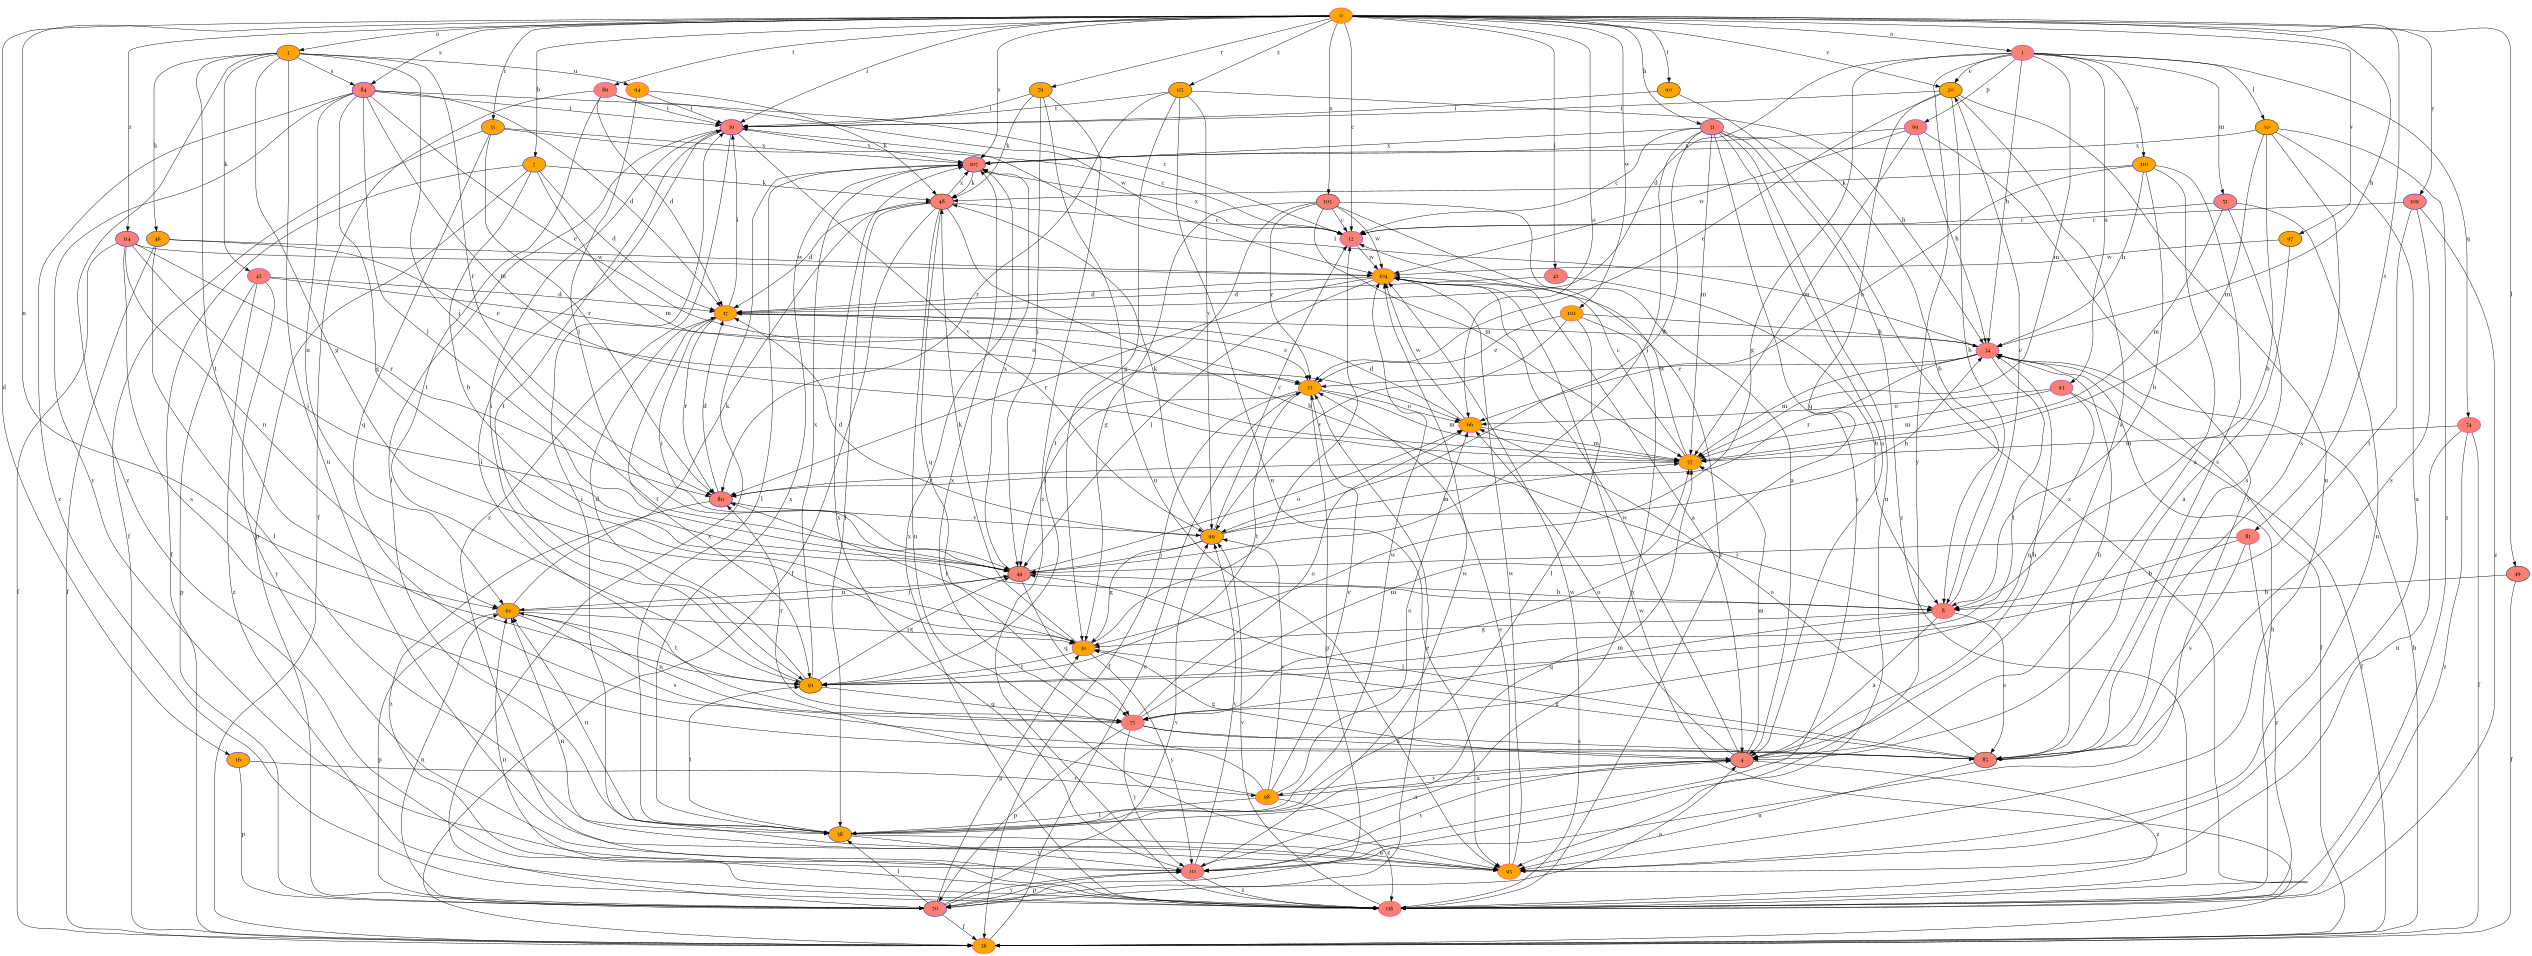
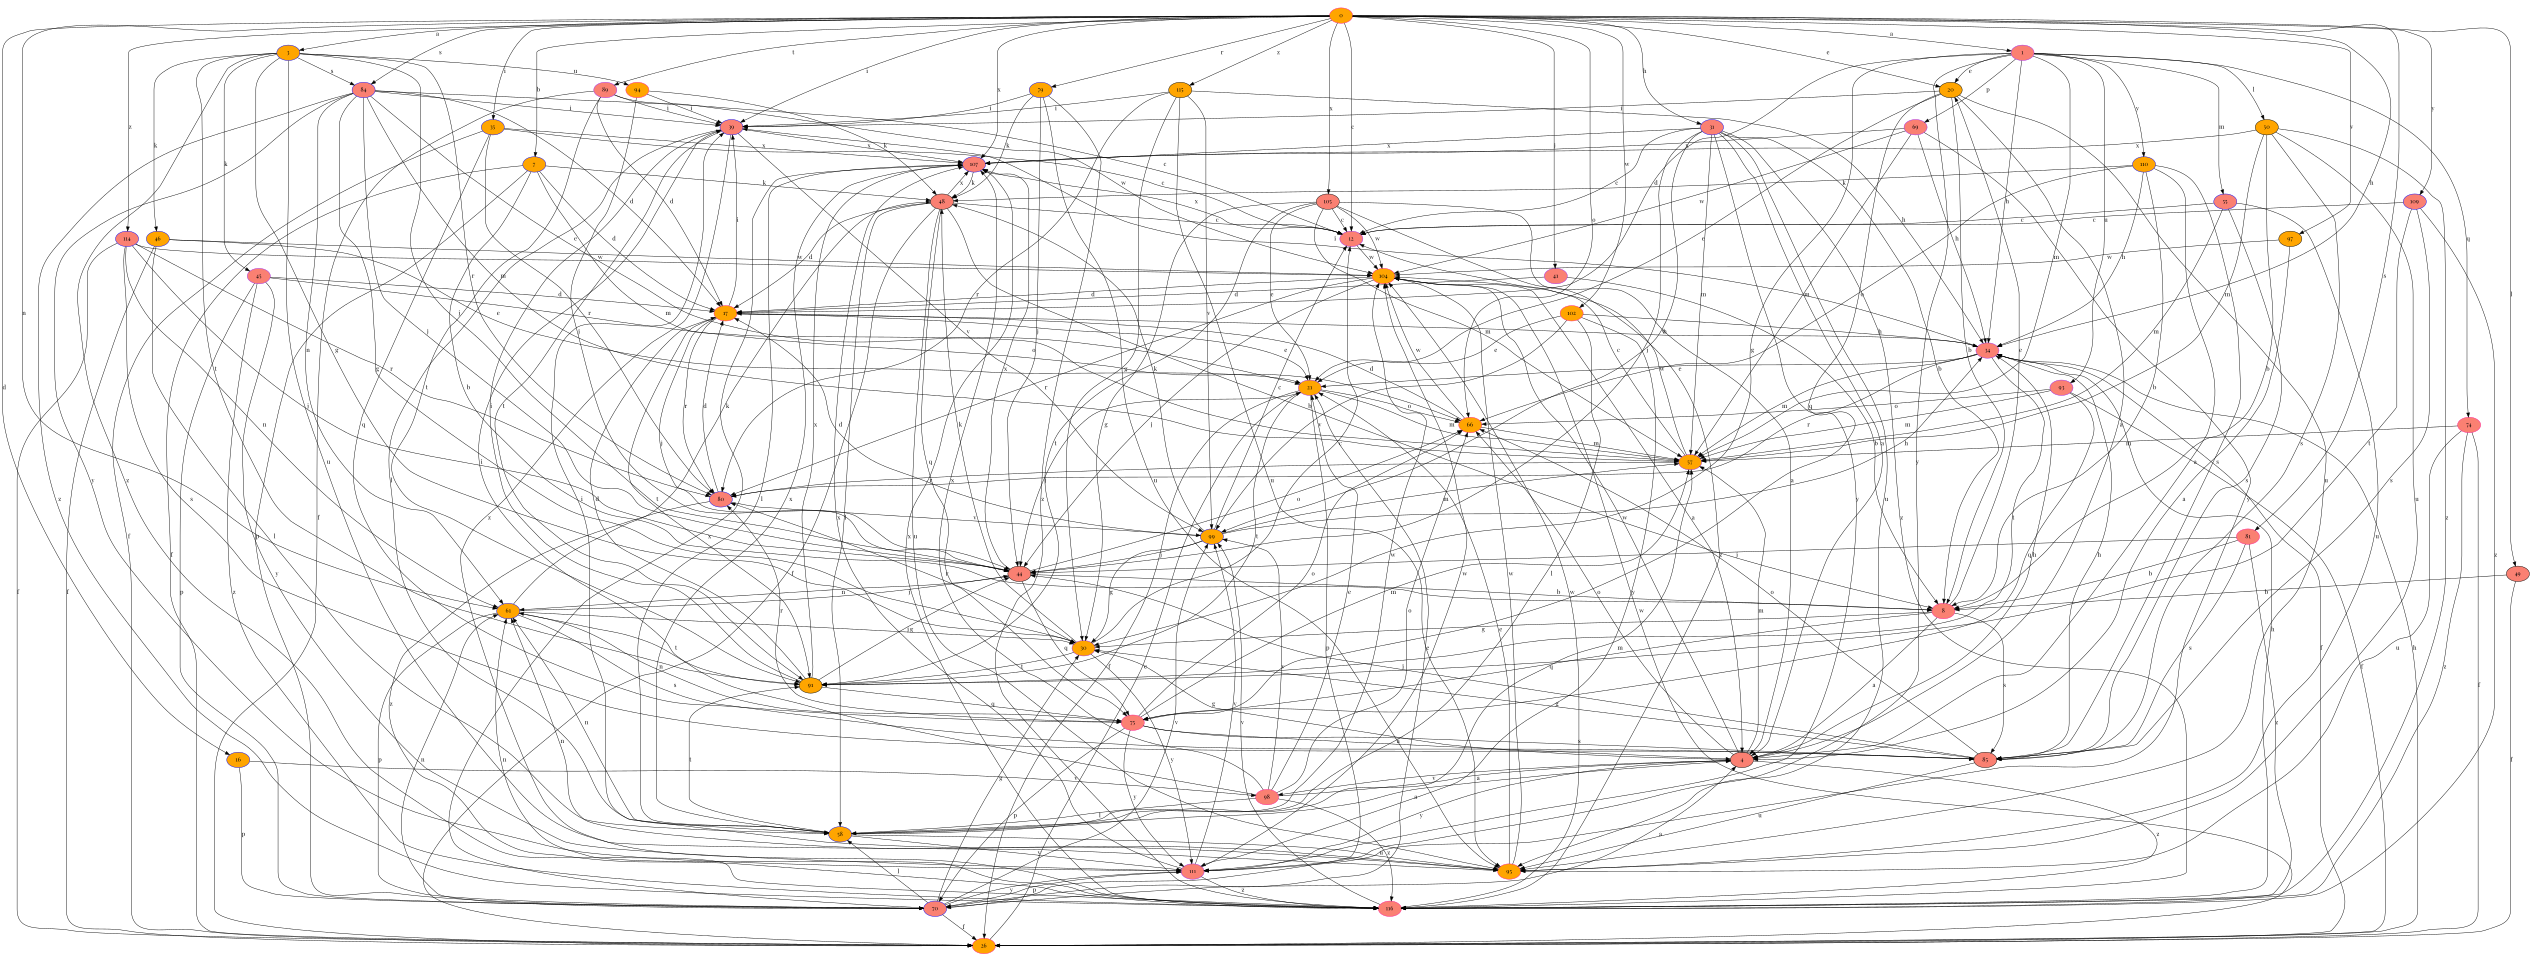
(1669, 90) -> none
(1267, 797) -> (1267, 797)
